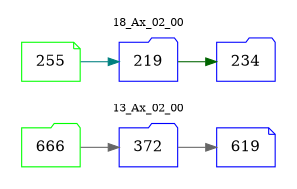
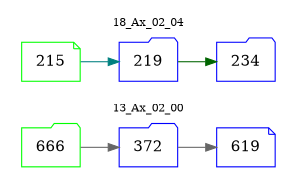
(148, 23) -> (148, 23)
(51, 62) -> (51, 62)
